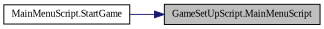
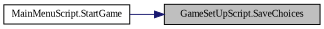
(242, 14) -> (242, 14)
